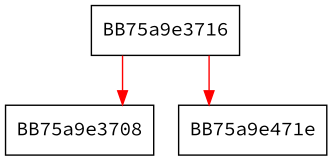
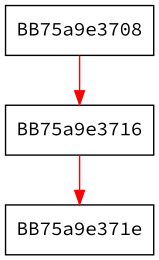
(123, 73) -> (80, 73)
(253, 130) -> (80, 230)
